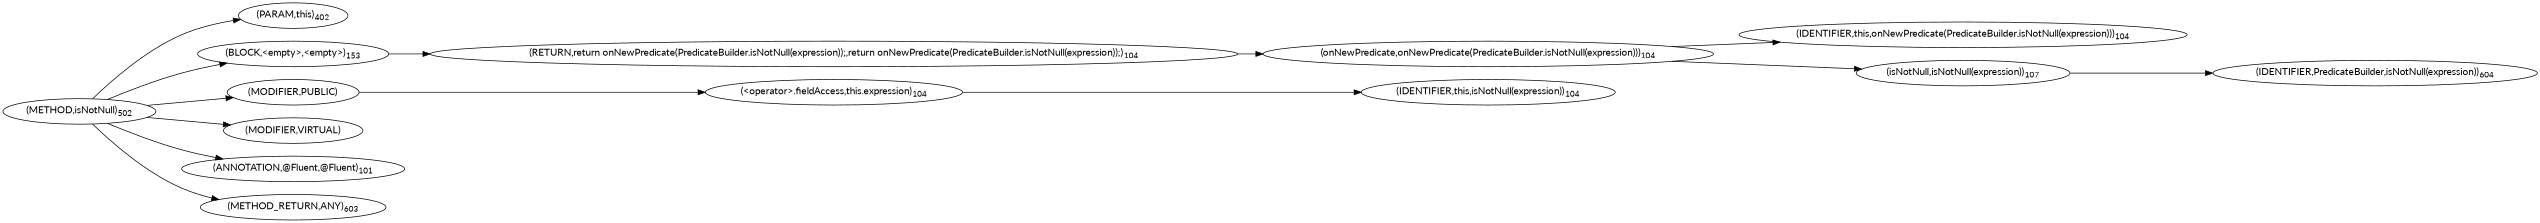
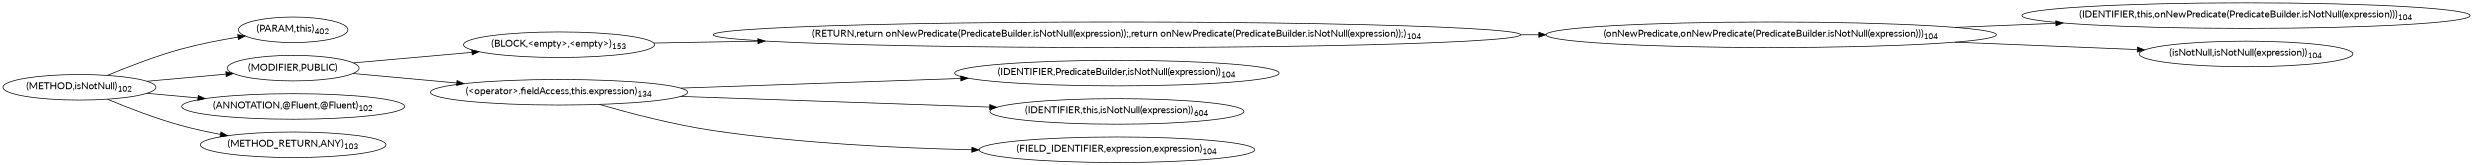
(2032, 72) -> (2315, 53)
(2487, 72) -> (1229, 72)
(2138, 73) -> (821, 83)
(163, 79) -> (413, 58)
(920, 91) -> (645, 91)
(1573, 91) -> (1201, 110)
(125, 110) -> (125, 86)
(293, 131) -> none
none -> (1117, 150)
(366, 168) -> (366, 105)
(351, 206) -> (351, 144)
